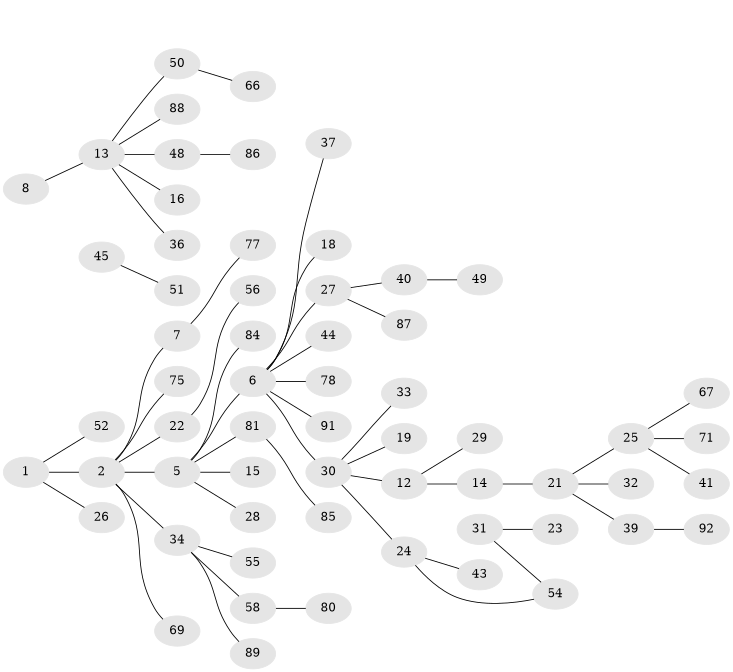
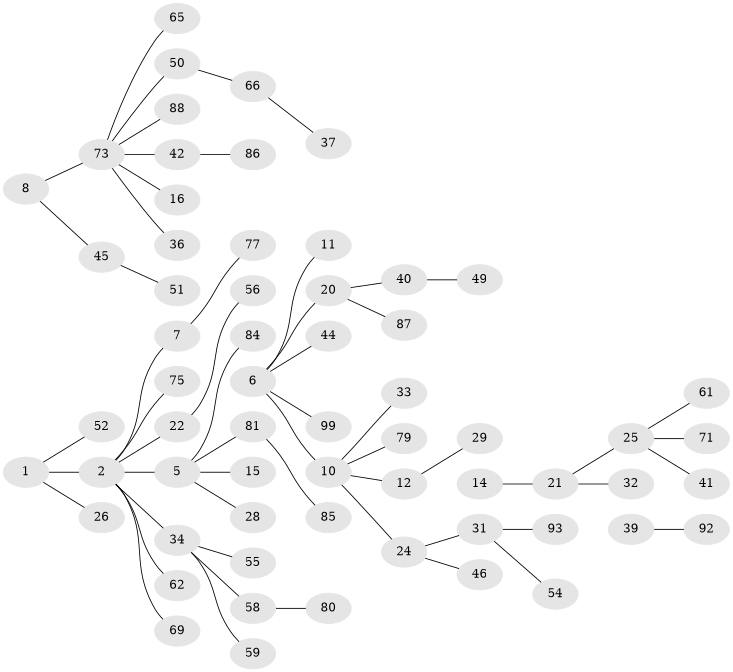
none -> (177, 18)
(102, 155) -> (102, 155)
(177, 155) -> (177, 155)
none -> (64, 223)
(329, 245) -> (329, 245)
(299, 266) -> (291, 115)
(329, 291) -> (329, 291)
(329, 381) -> none
(707, 393) -> (707, 393)
(216, 425) -> none
(329, 427) -> (329, 427)
(404, 439) -> (404, 439)
(329, 472) -> (329, 472)
(442, 484) -> none
(593, 507) -> none
(555, 529) -> (555, 529)
(480, 575) -> (480, 575)
none -> (177, 586)
(469, 601) -> (442, 541)
(253, 654) -> (253, 654)
